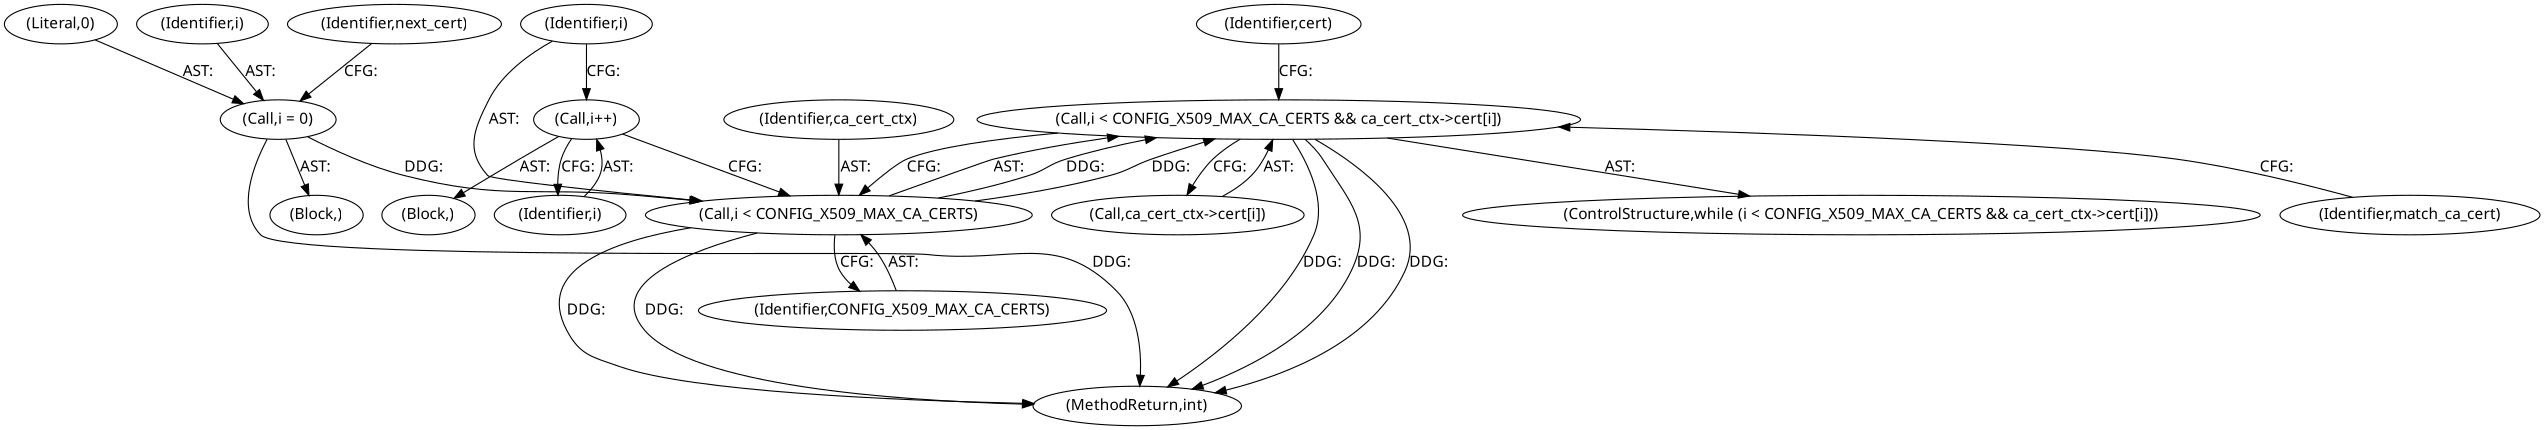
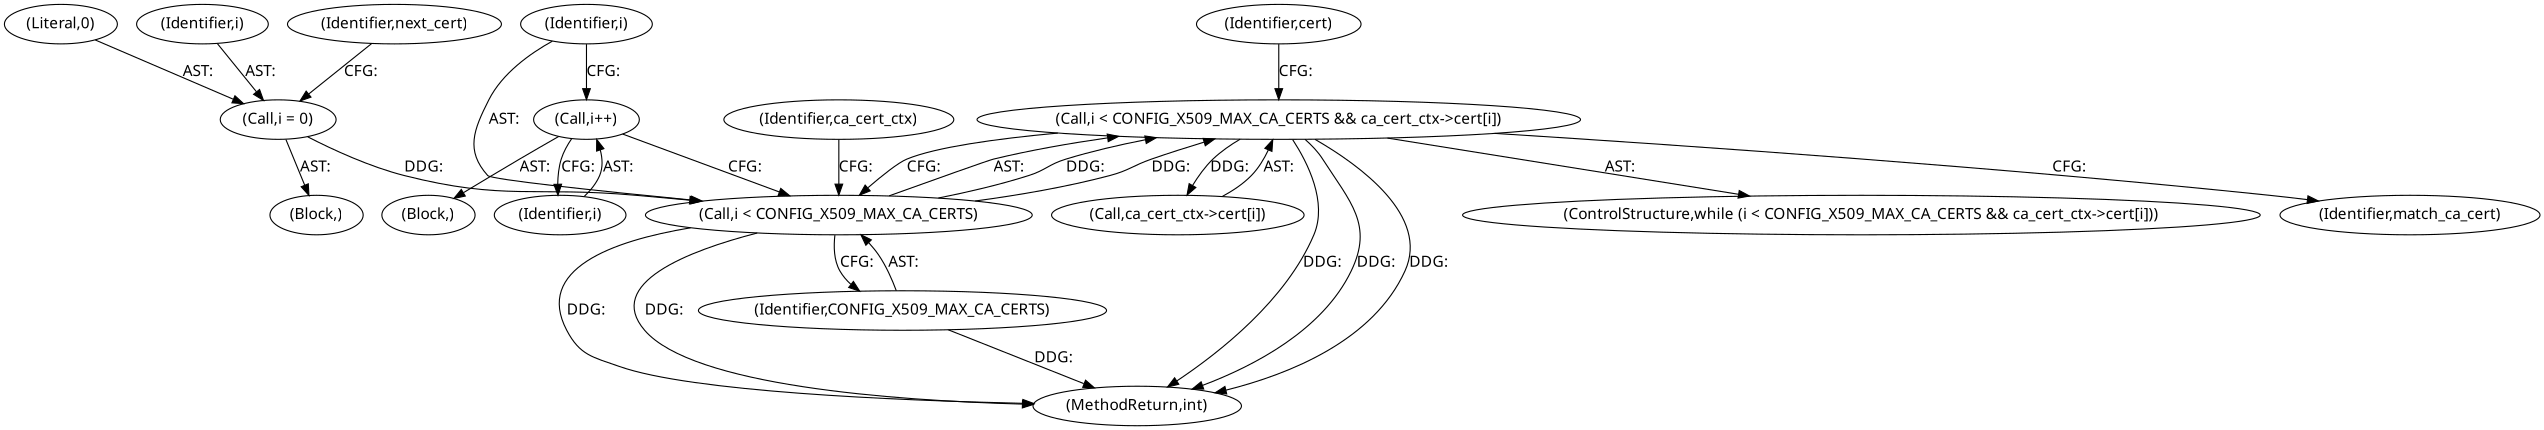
(1964, 142) -> (1901, 162)
(858, 167) -> (858, 167)
(1232, 167) -> (1232, 167)
(661, 253) -> (1016, 357)
